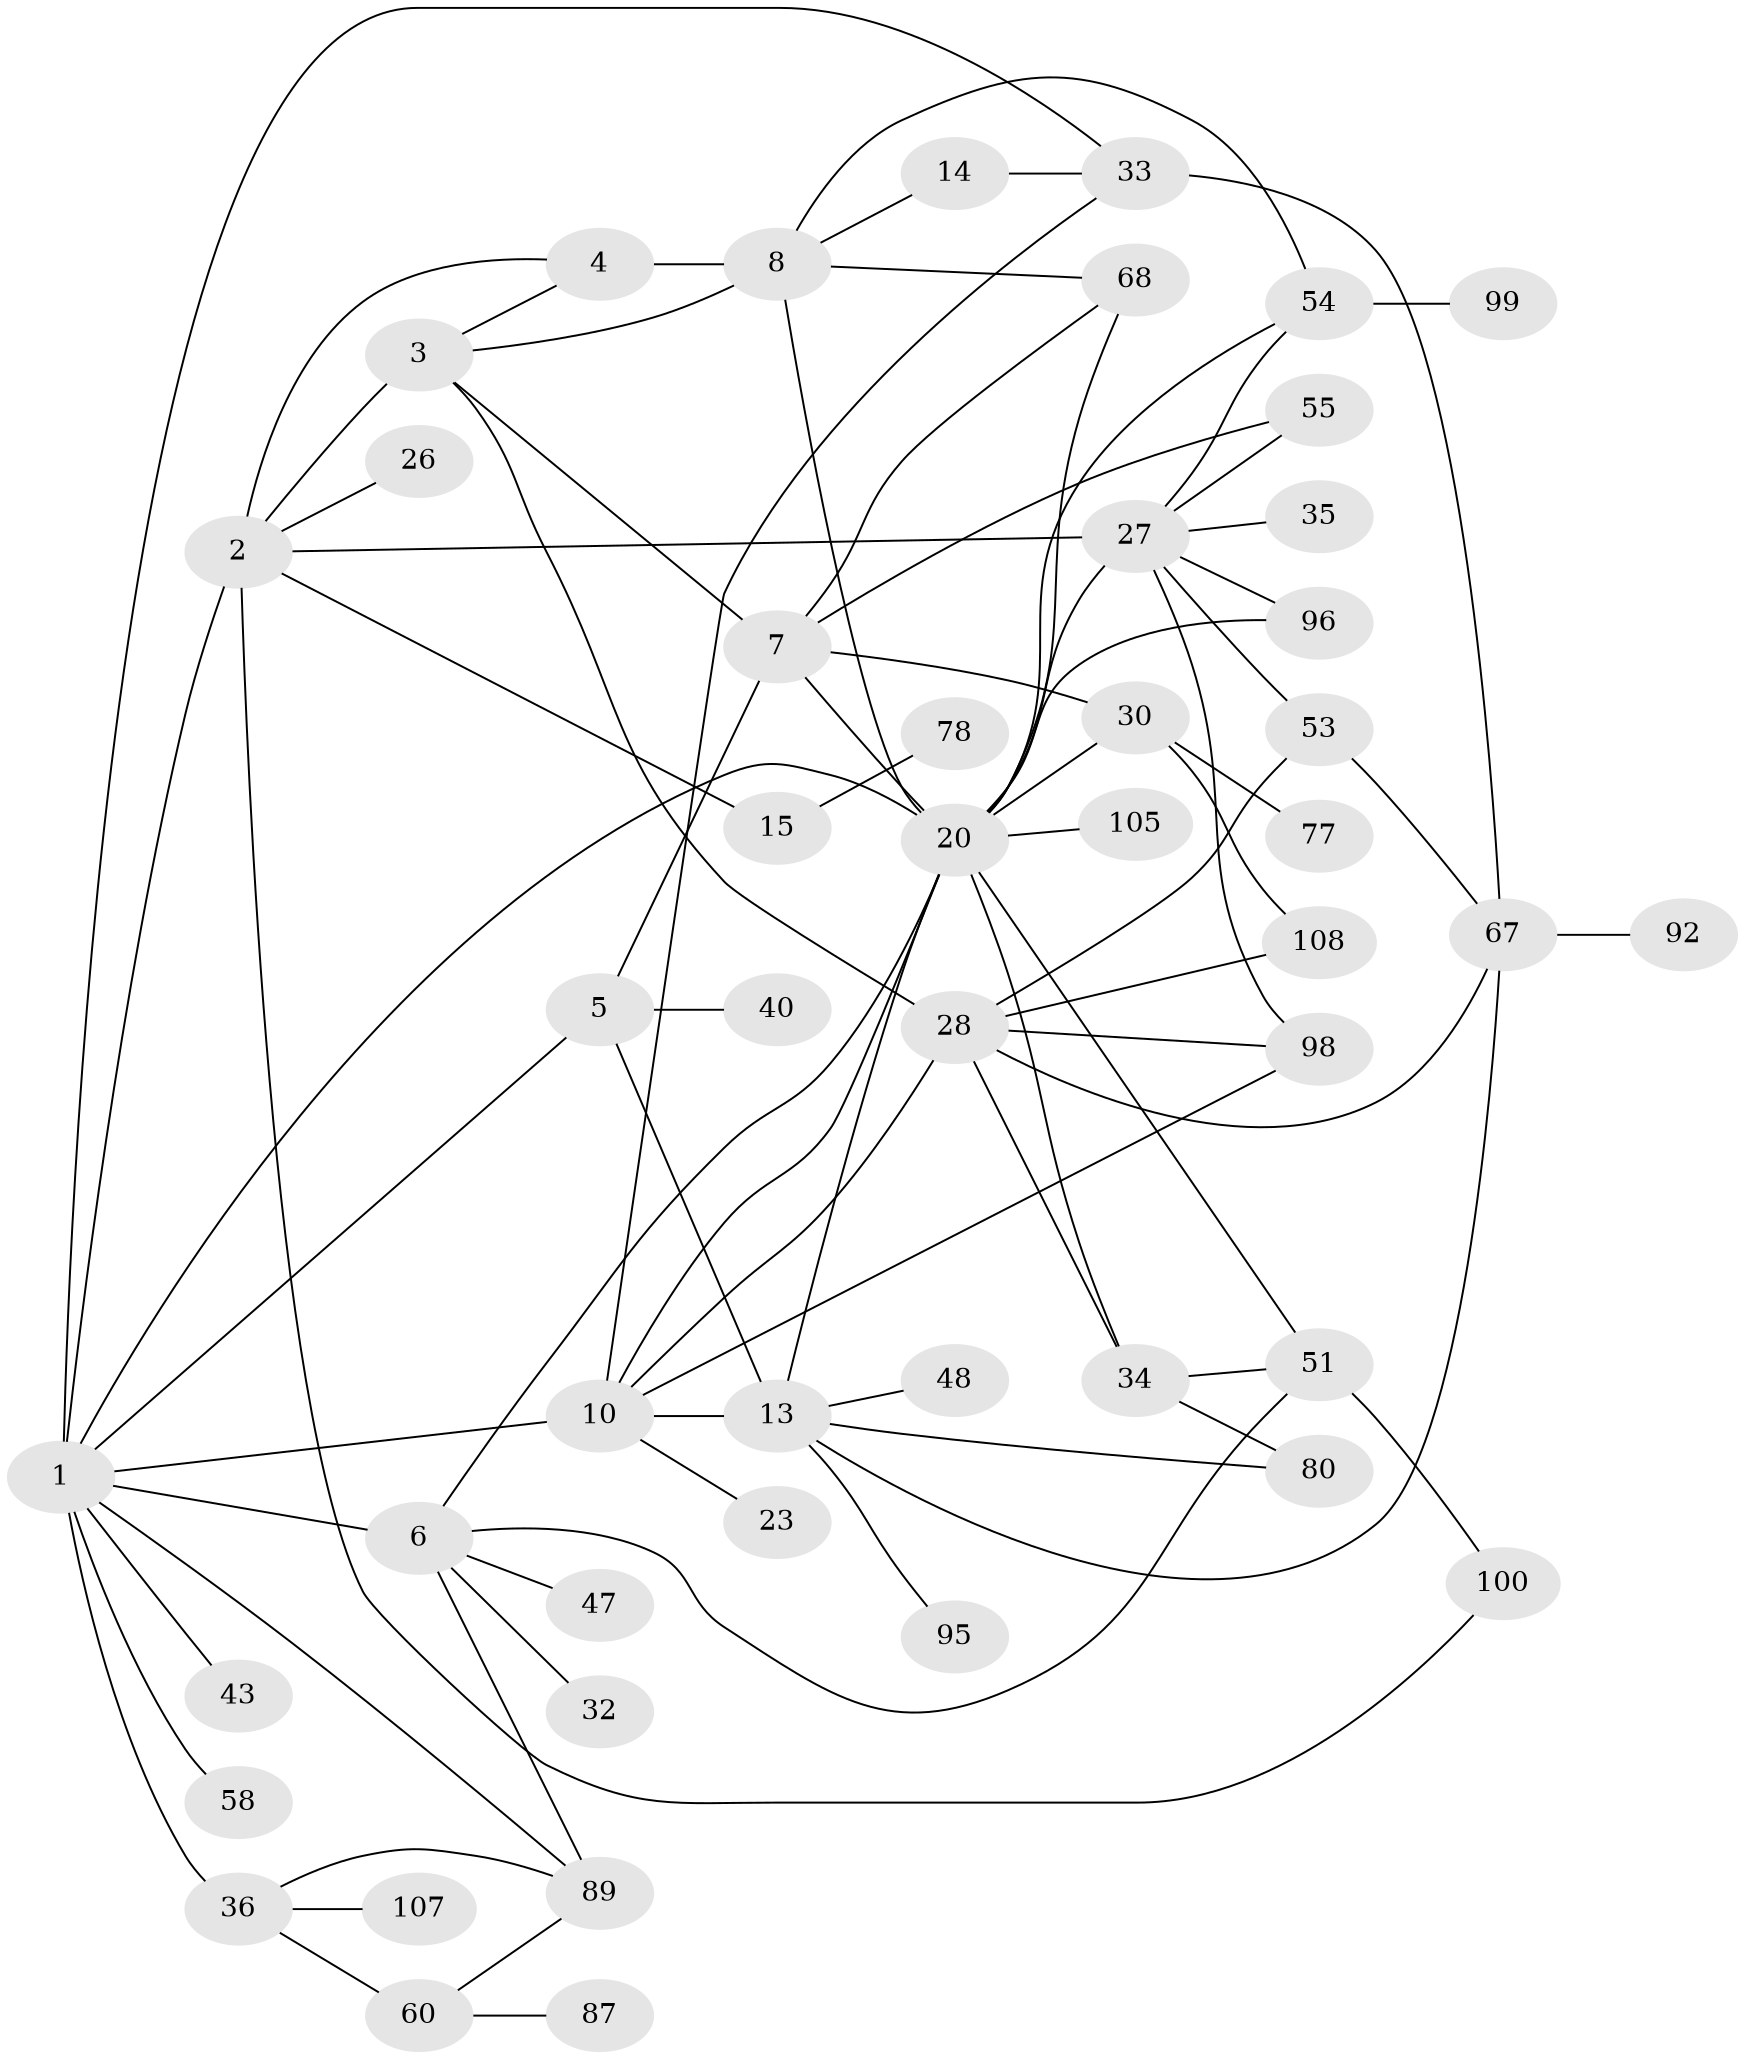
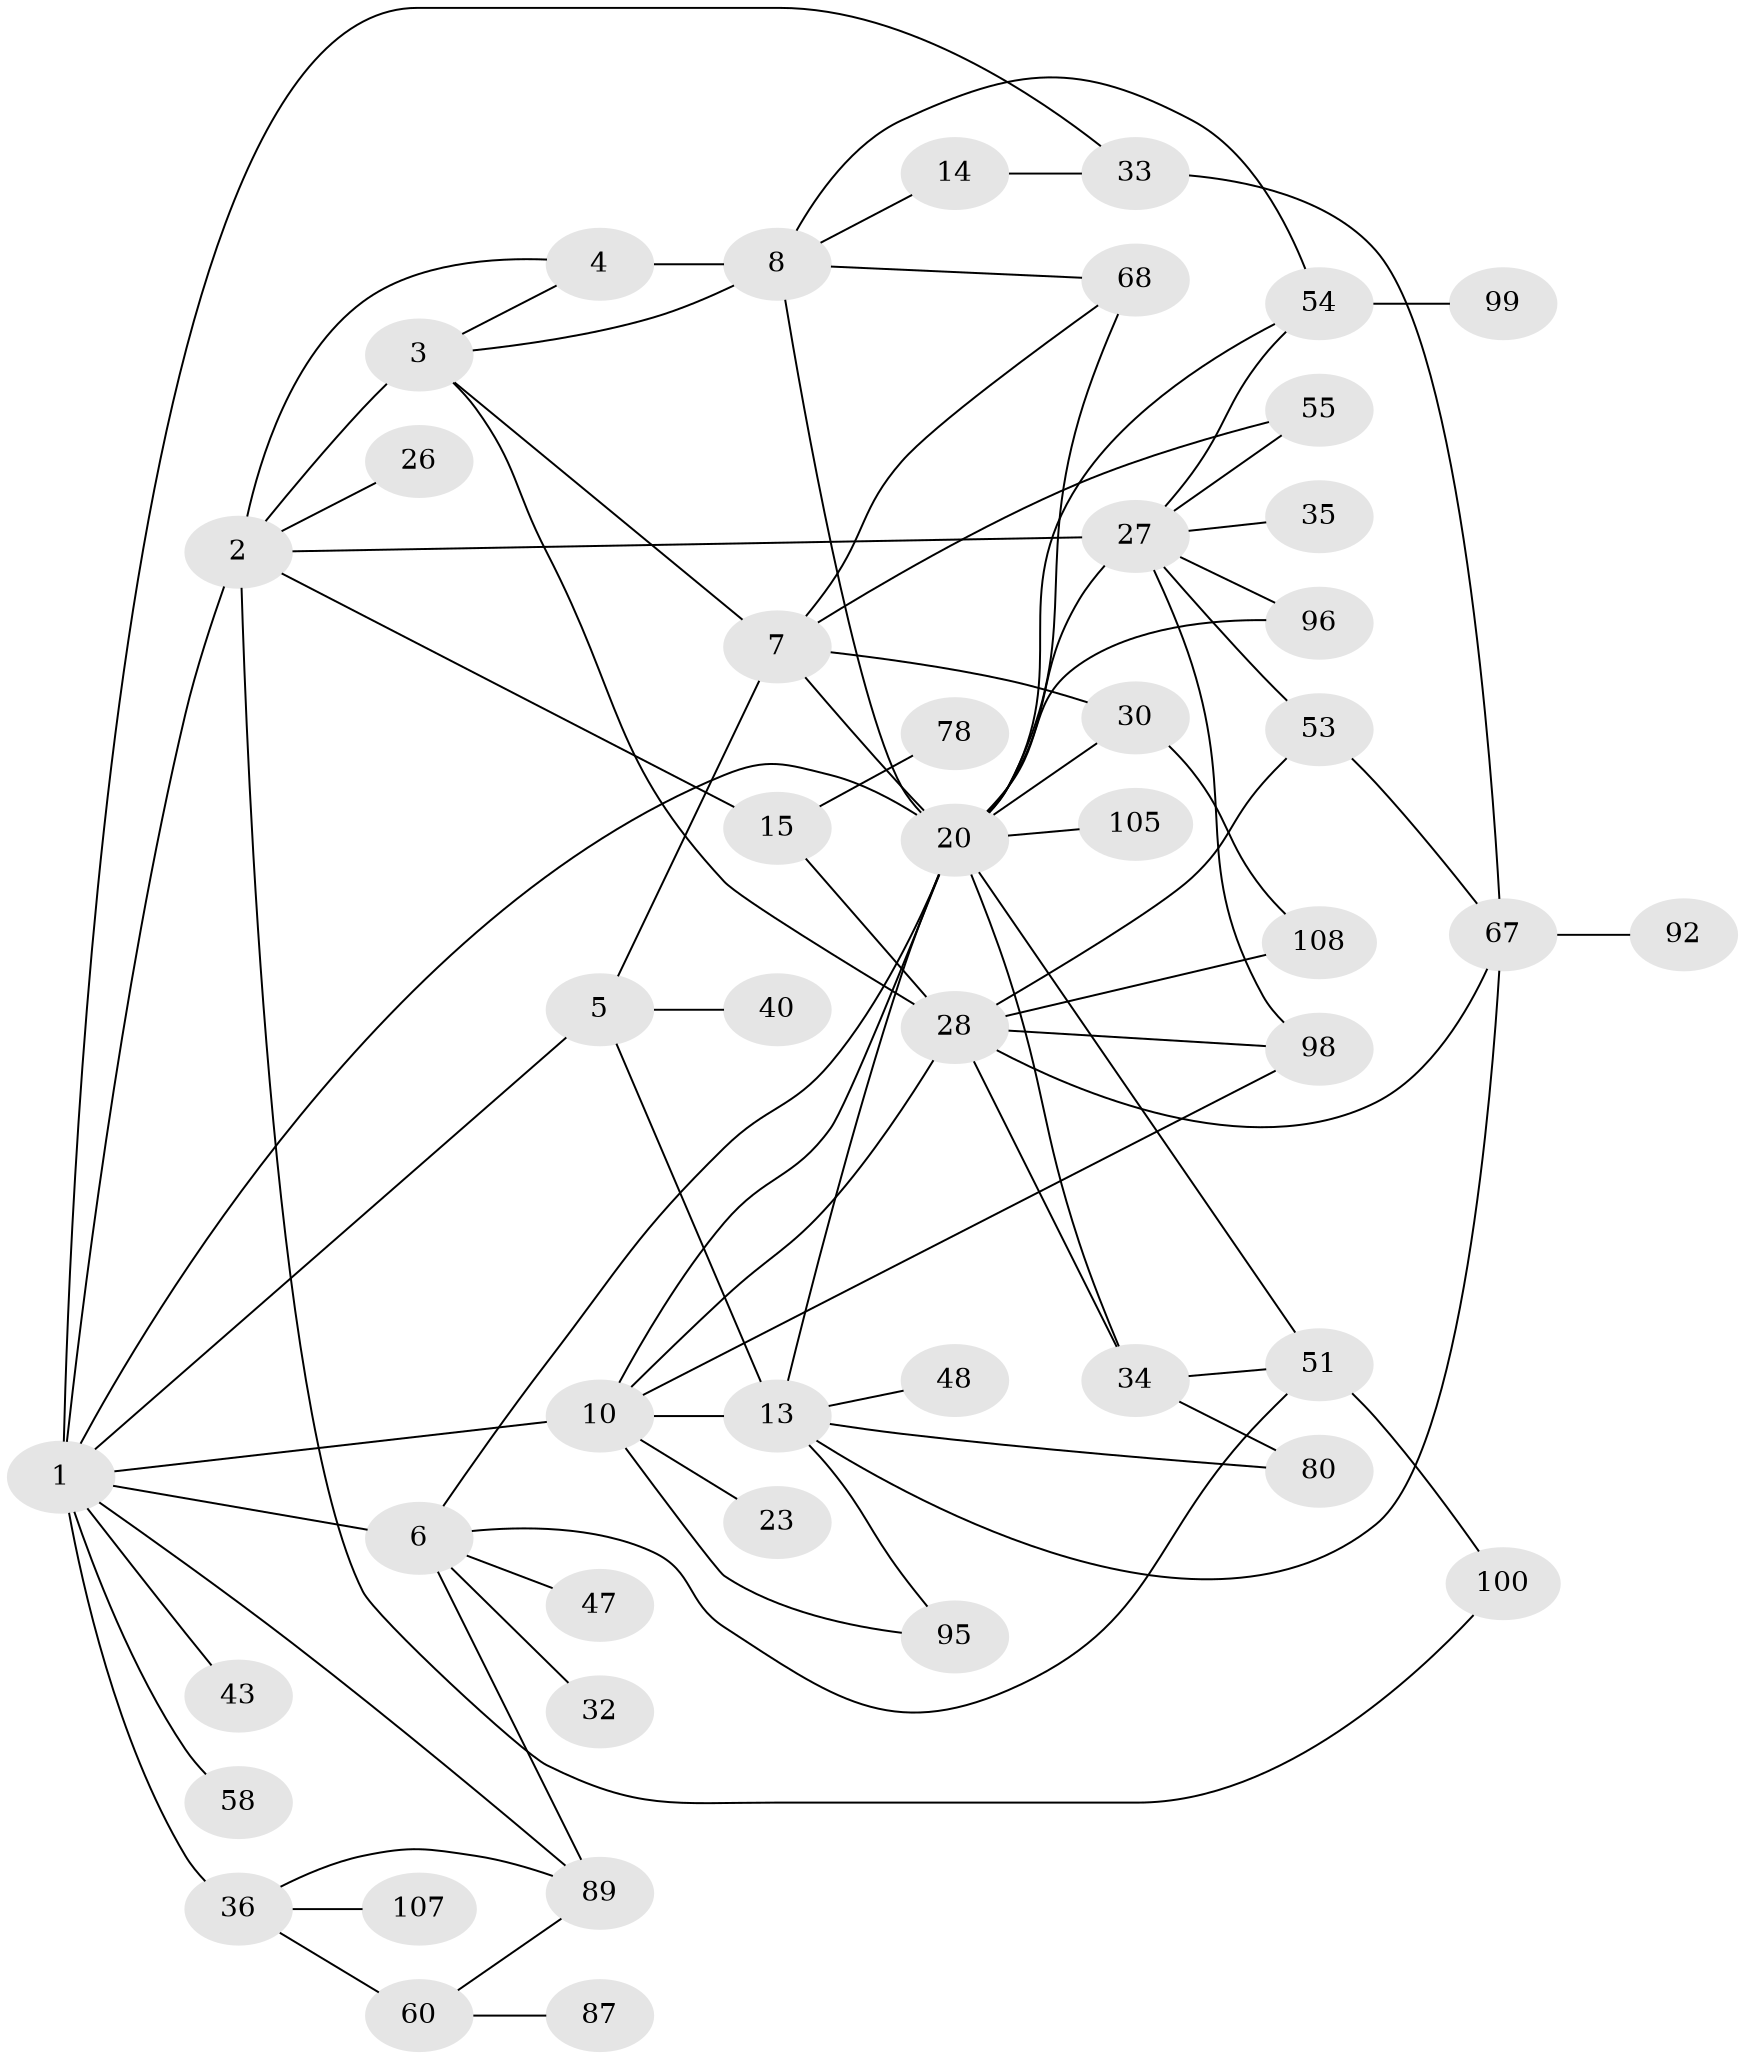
(705, 716) -> (736, 1583)
(1319, 836) -> none
none -> (866, 928)
